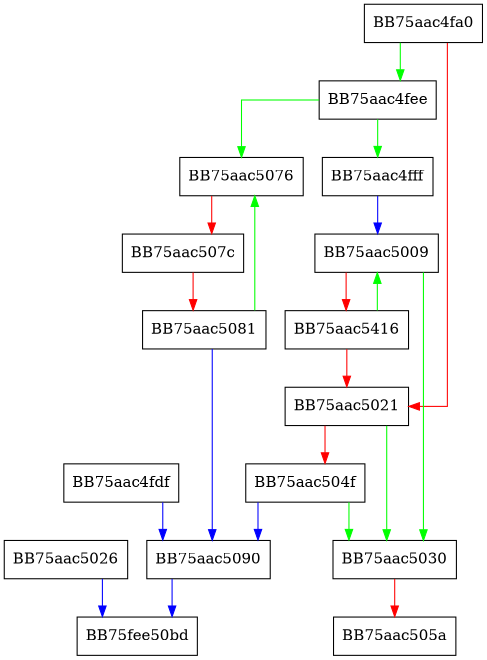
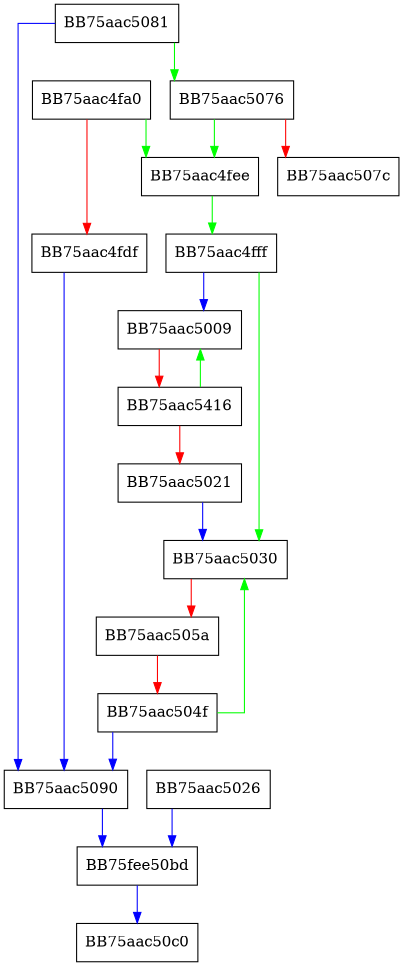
(257, 100) -> (214, 133)
(447, 239) -> (87, 171)
(193, 286) -> none
(423, 395) -> (259, 401)
(325, 439) -> (157, 669)
(387, 478) -> (203, 516)
none -> (137, 943)
